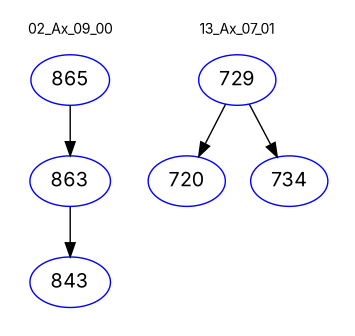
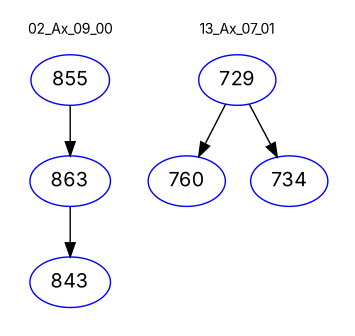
(70, 80) -> (70, 80)
(187, 181) -> (187, 181)
